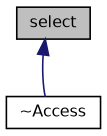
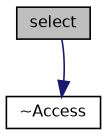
(43, 76) -> (64, 60)
